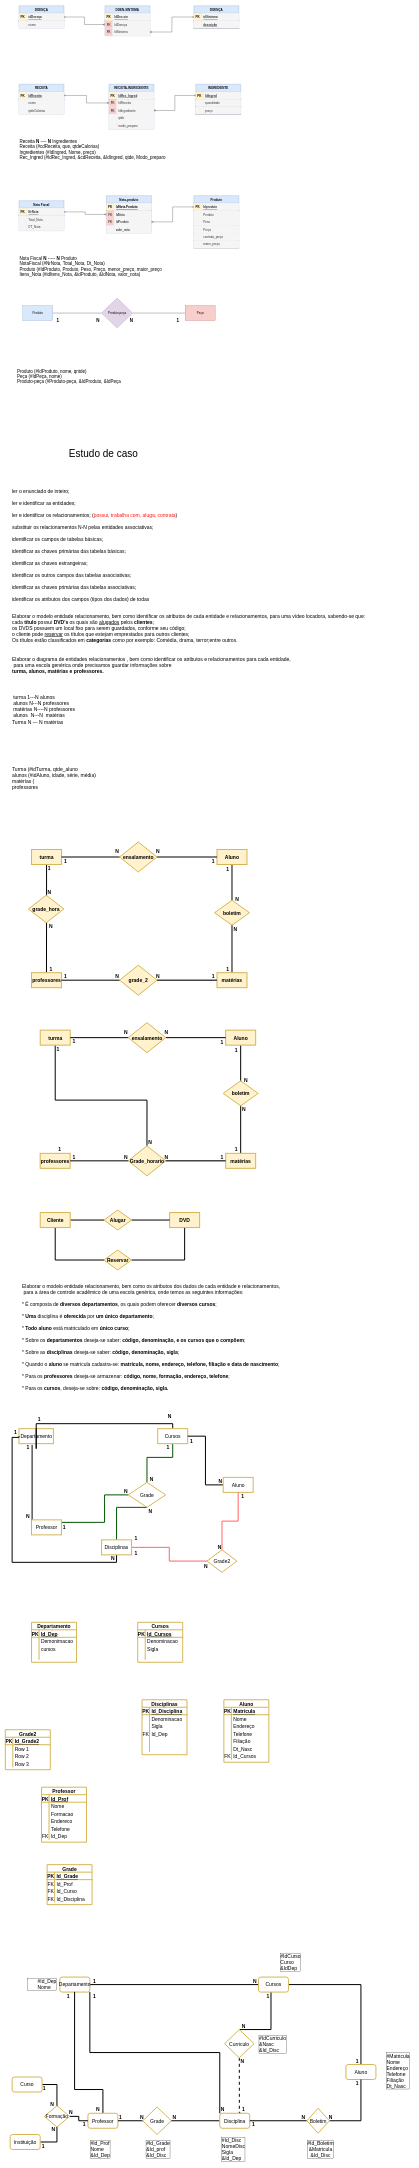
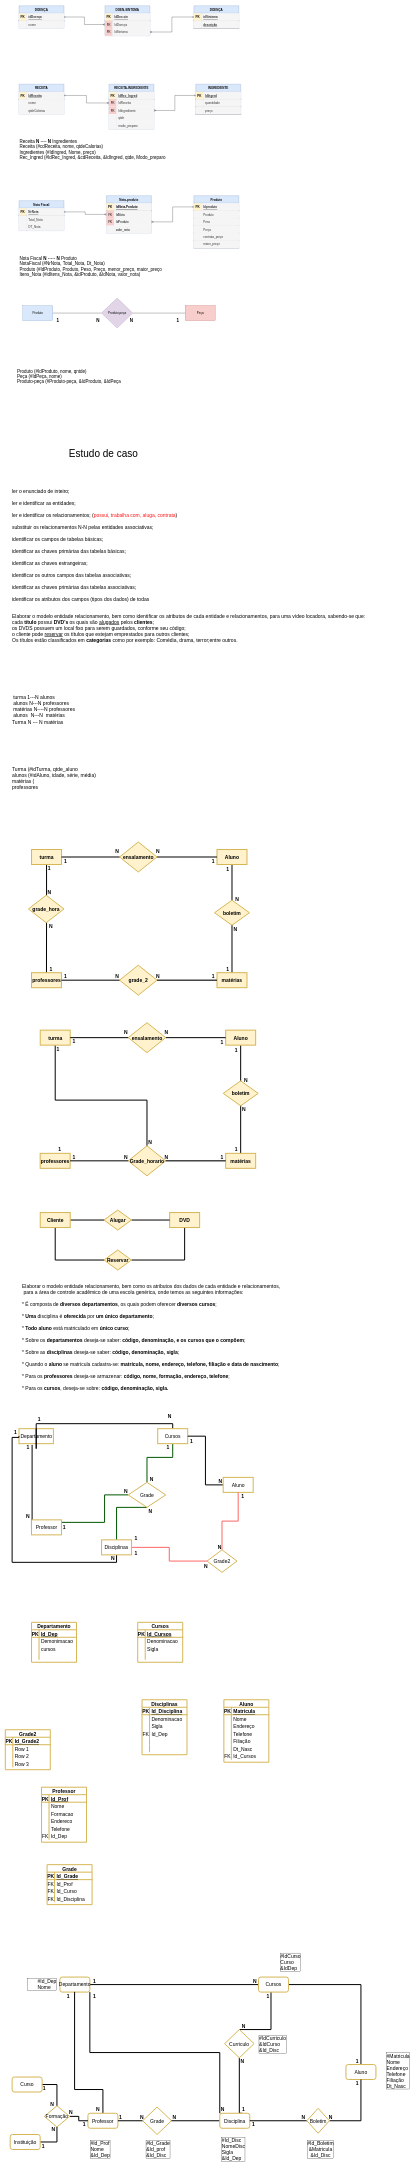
(99, 149) -> (99, 149)
(153, 665) -> none
(275, 2045) -> (275, 2045)
(239, 2086) -> (239, 2086)
